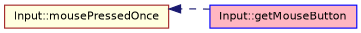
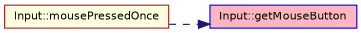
(195, 9) -> (184, 24)
